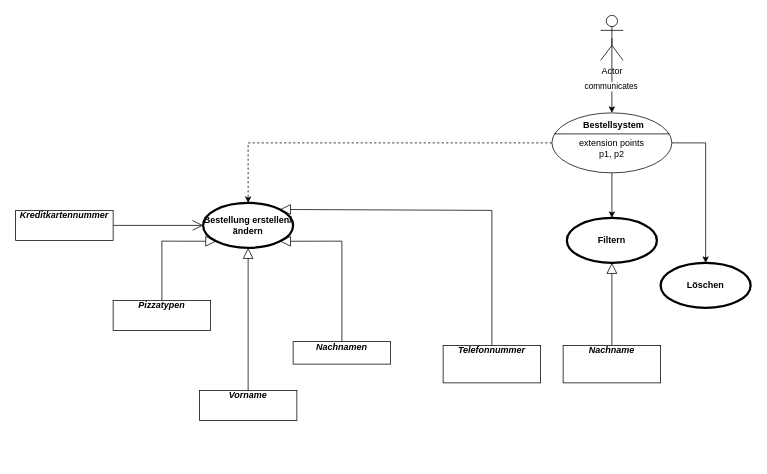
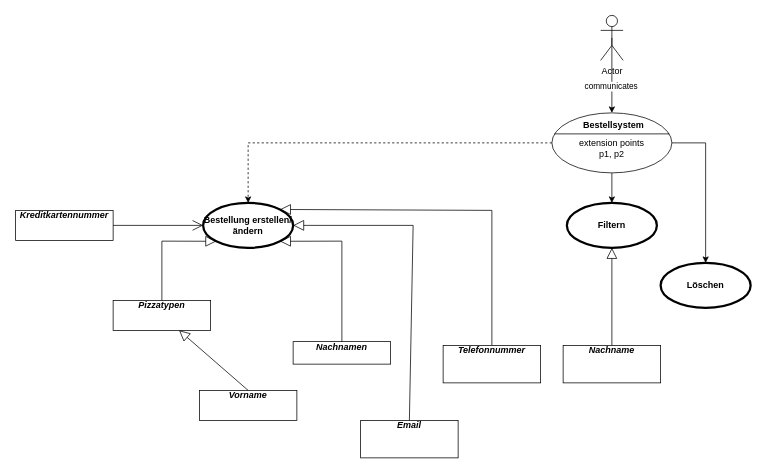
(612, 240) -> (612, 225)
none -> (412, 268)
(248, 325) -> (217, 364)
none -> (409, 439)
